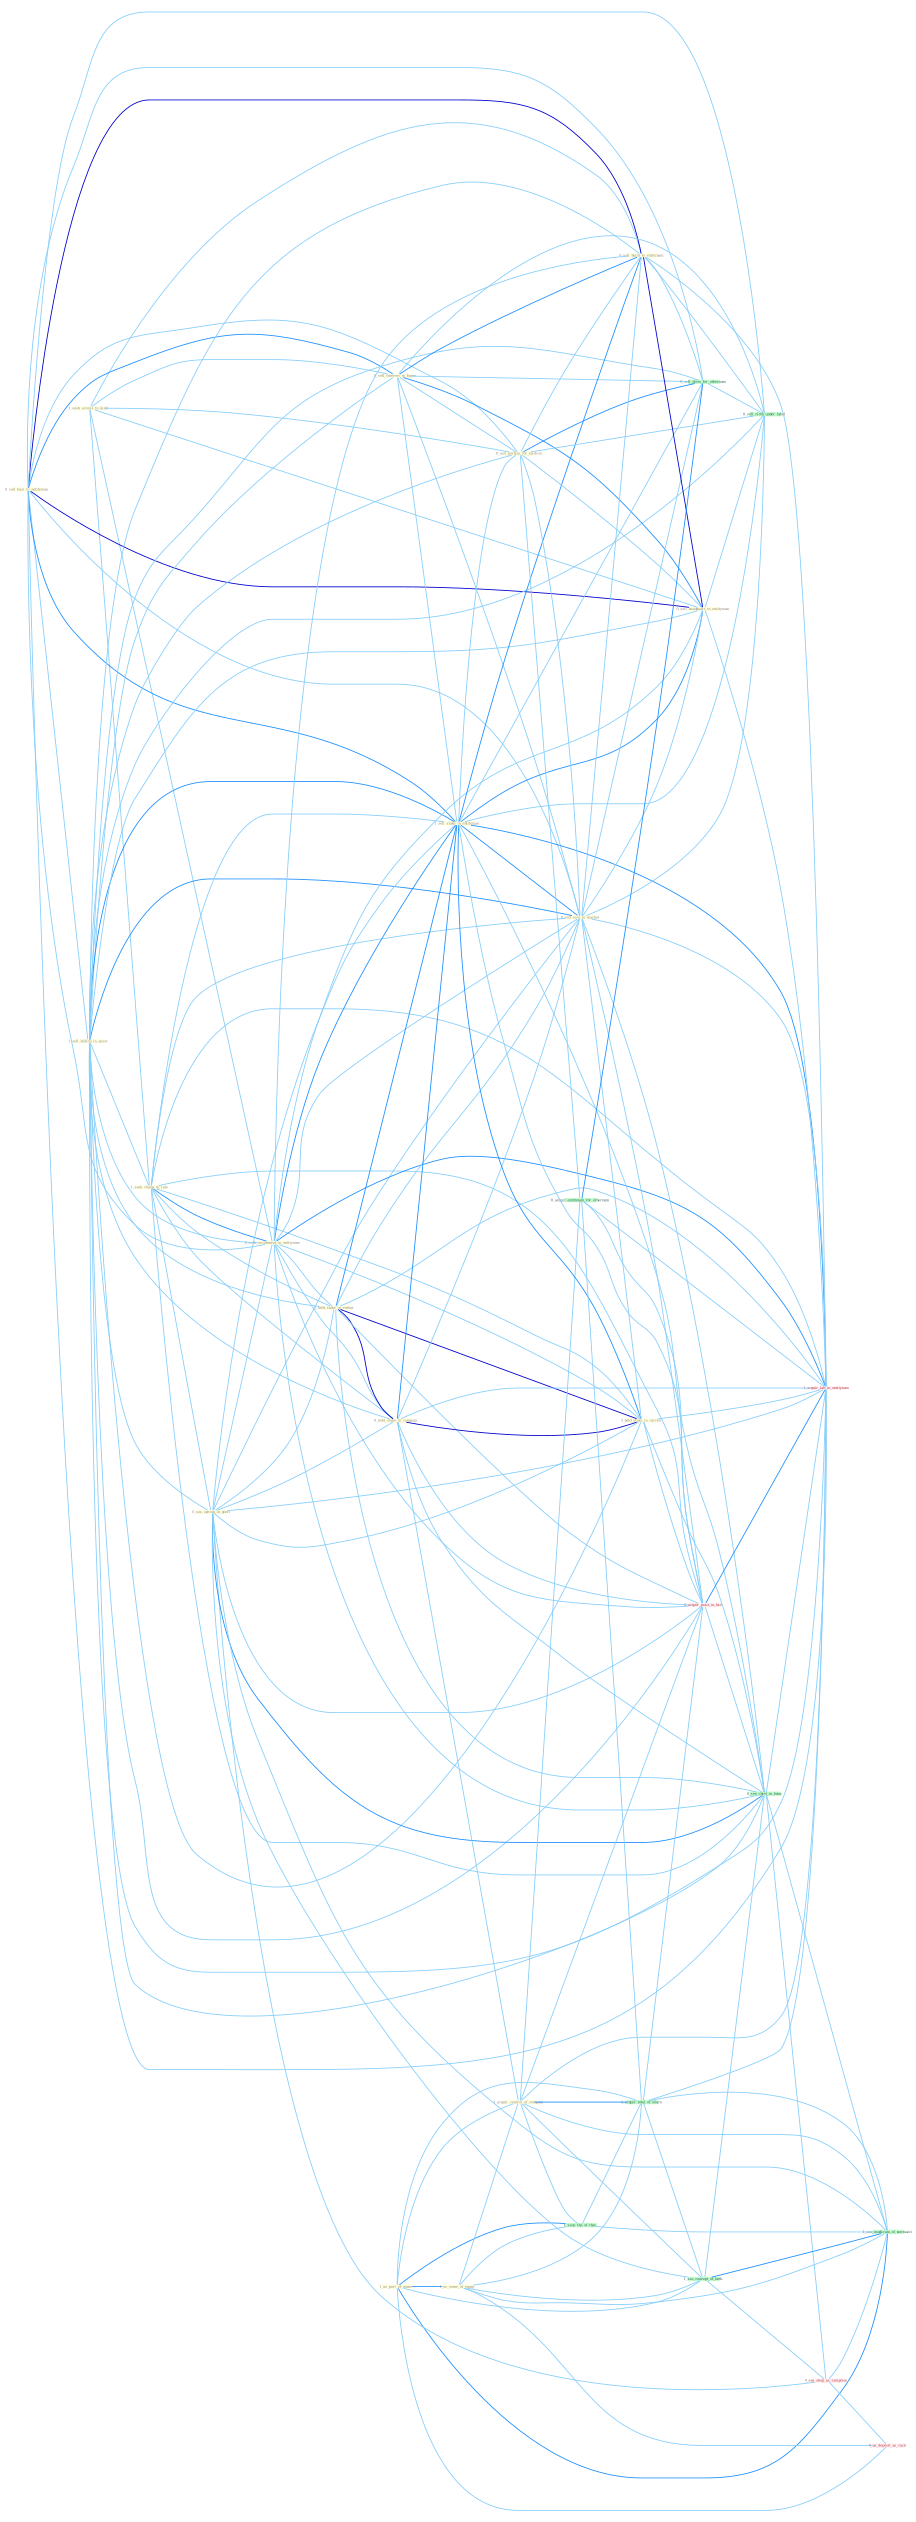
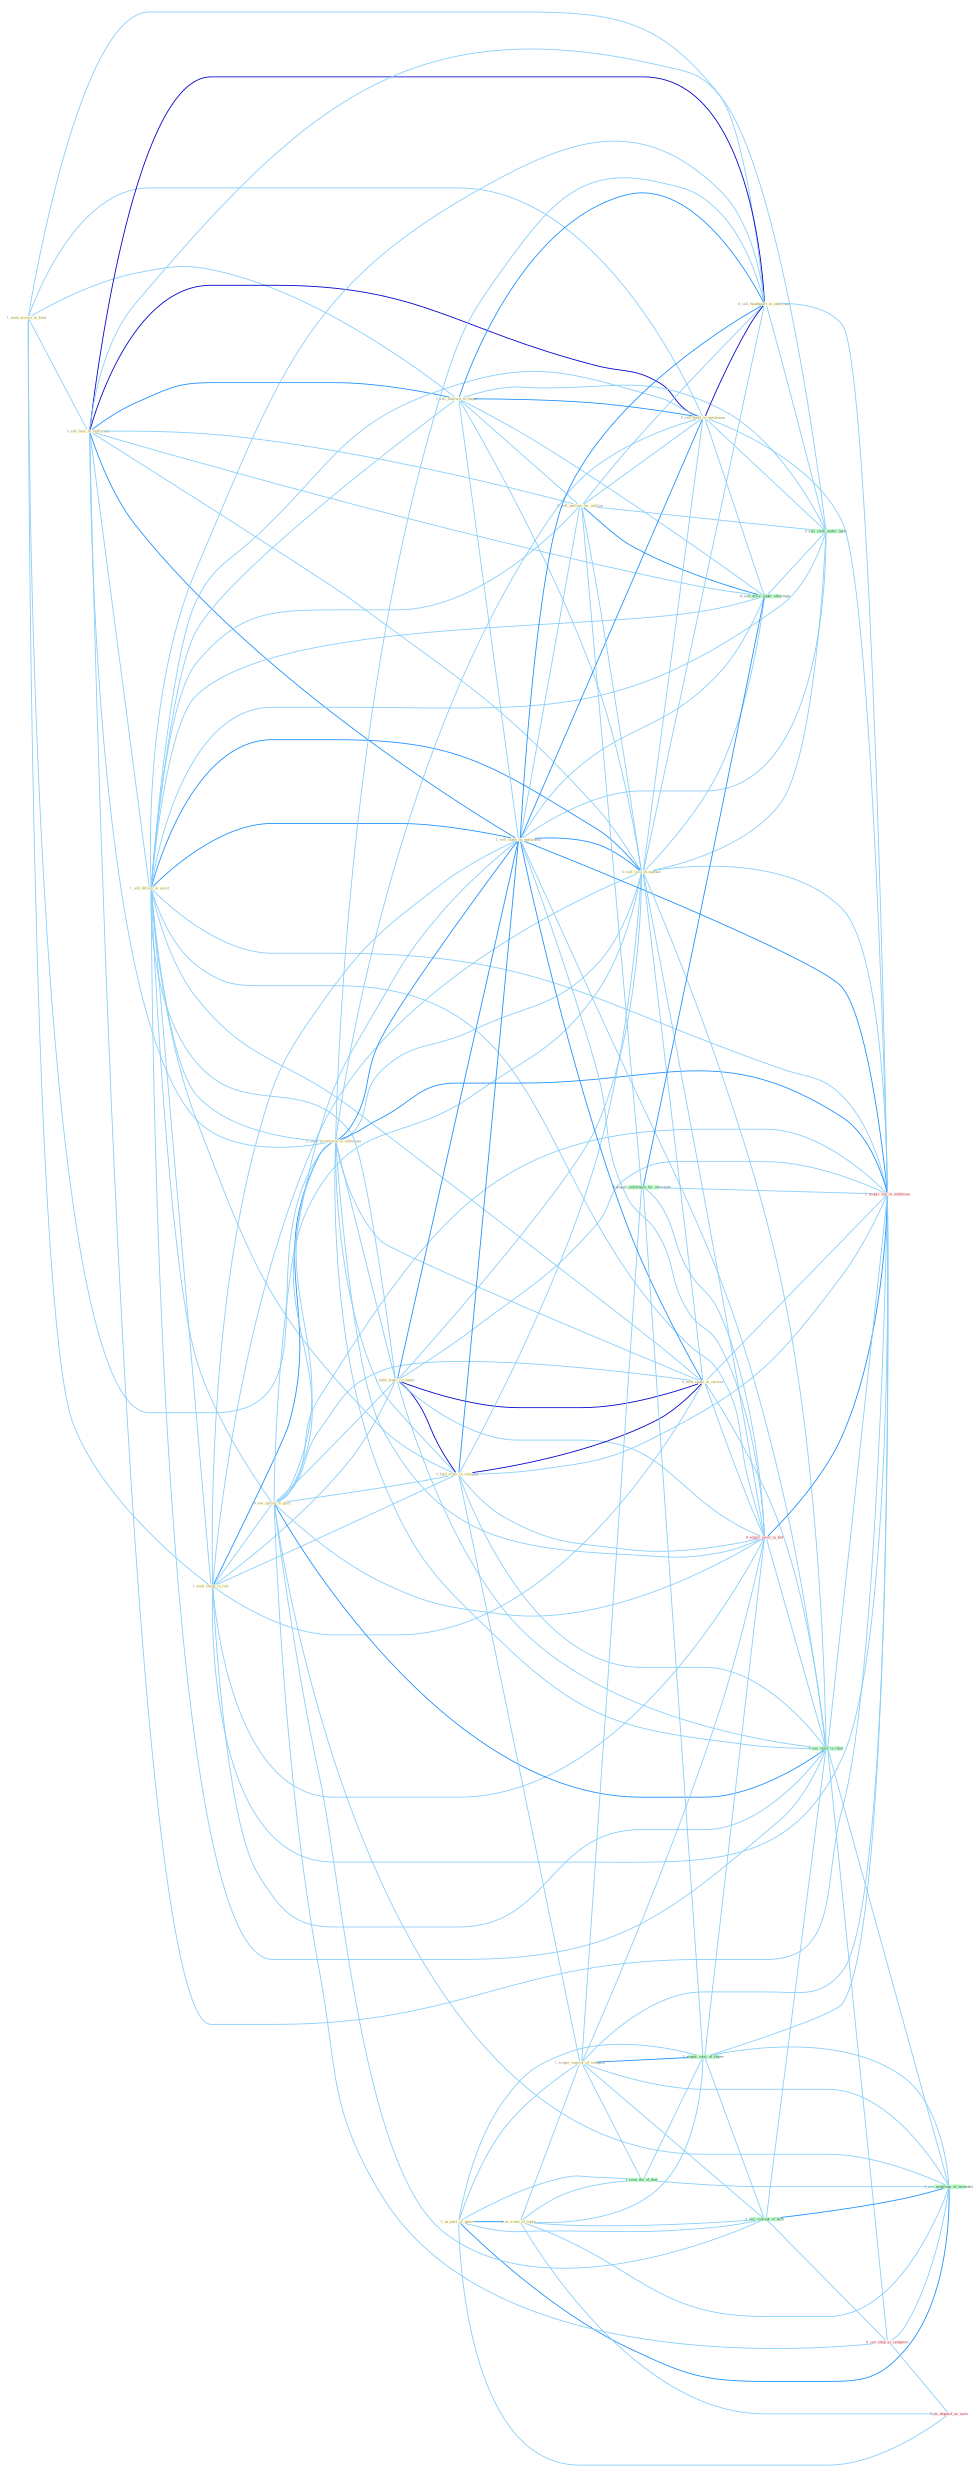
(704, 382) -> (765, 596)
(308, 421) -> (58, 375)
(481, 2236) -> (541, 2184)
